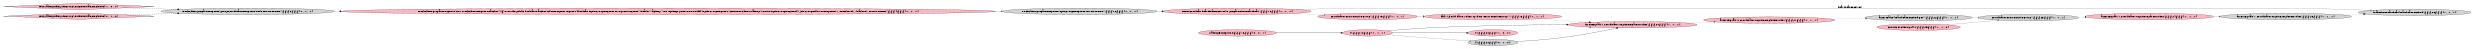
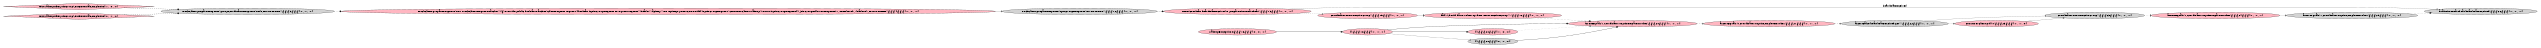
none -> (1951, 24)
